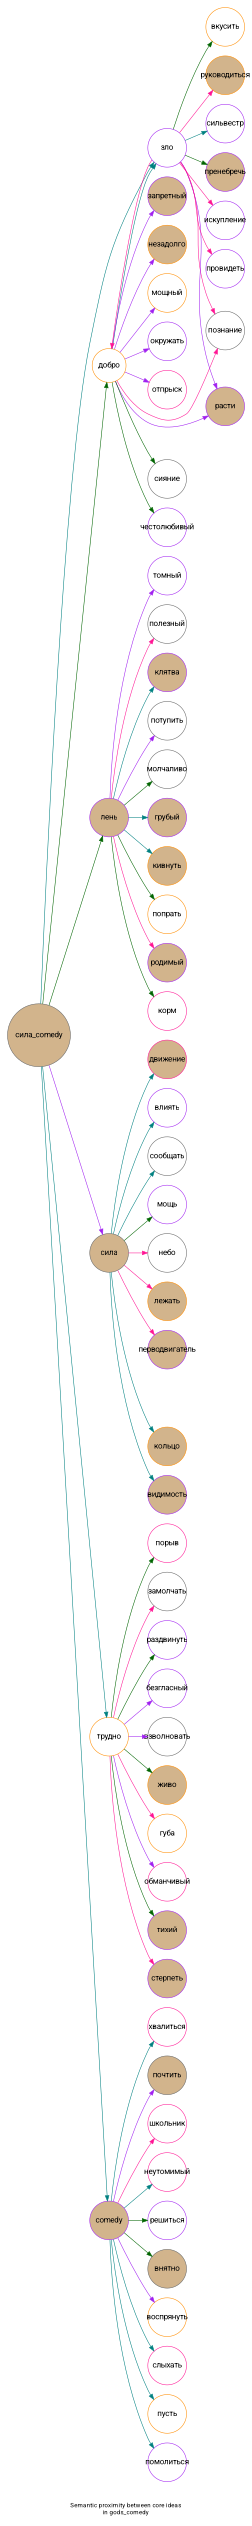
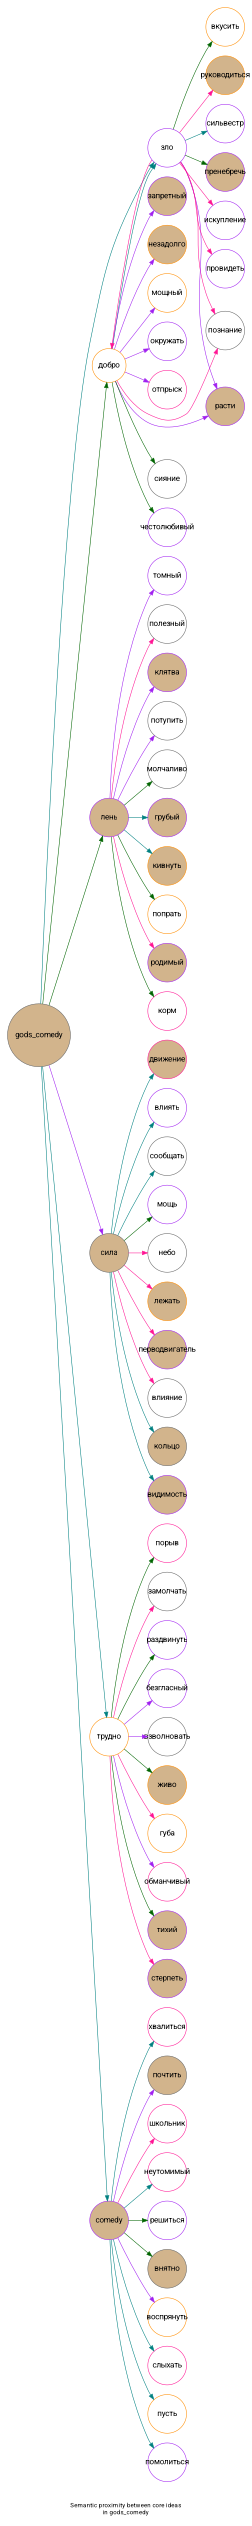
(128, 744) -> (128, 744)
(39, 1035) -> (39, 1035)
none -> (167, 1398)
(167, 1446) -> (167, 1446)
